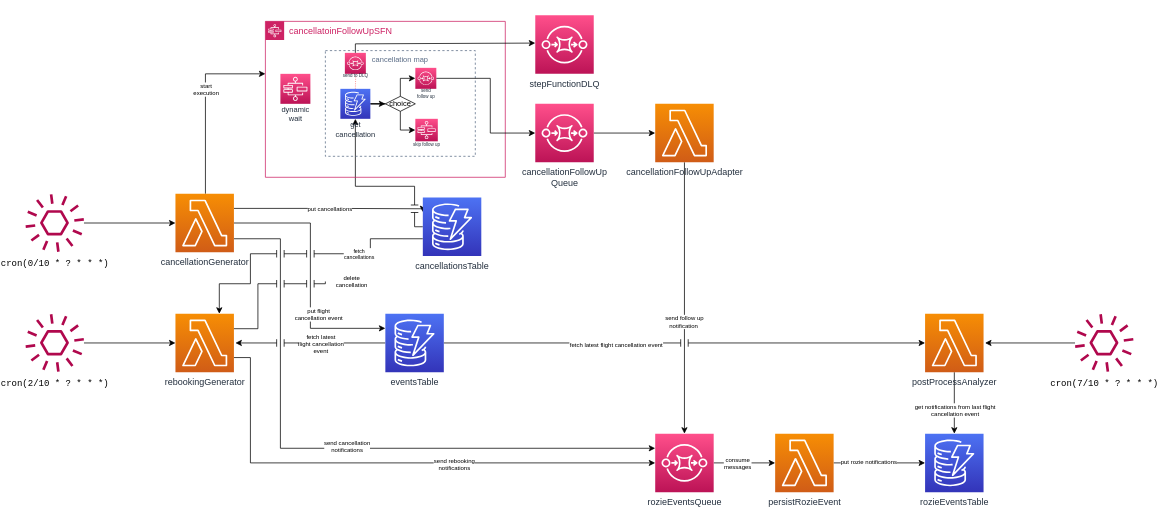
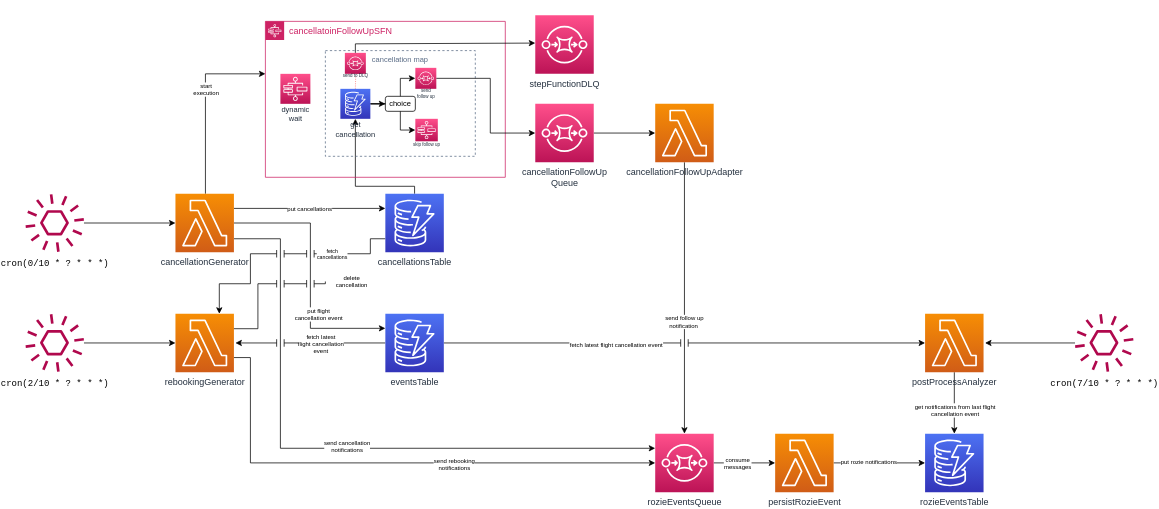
(400, 104) -> (400, 104)
(452, 227) -> (414, 223)
